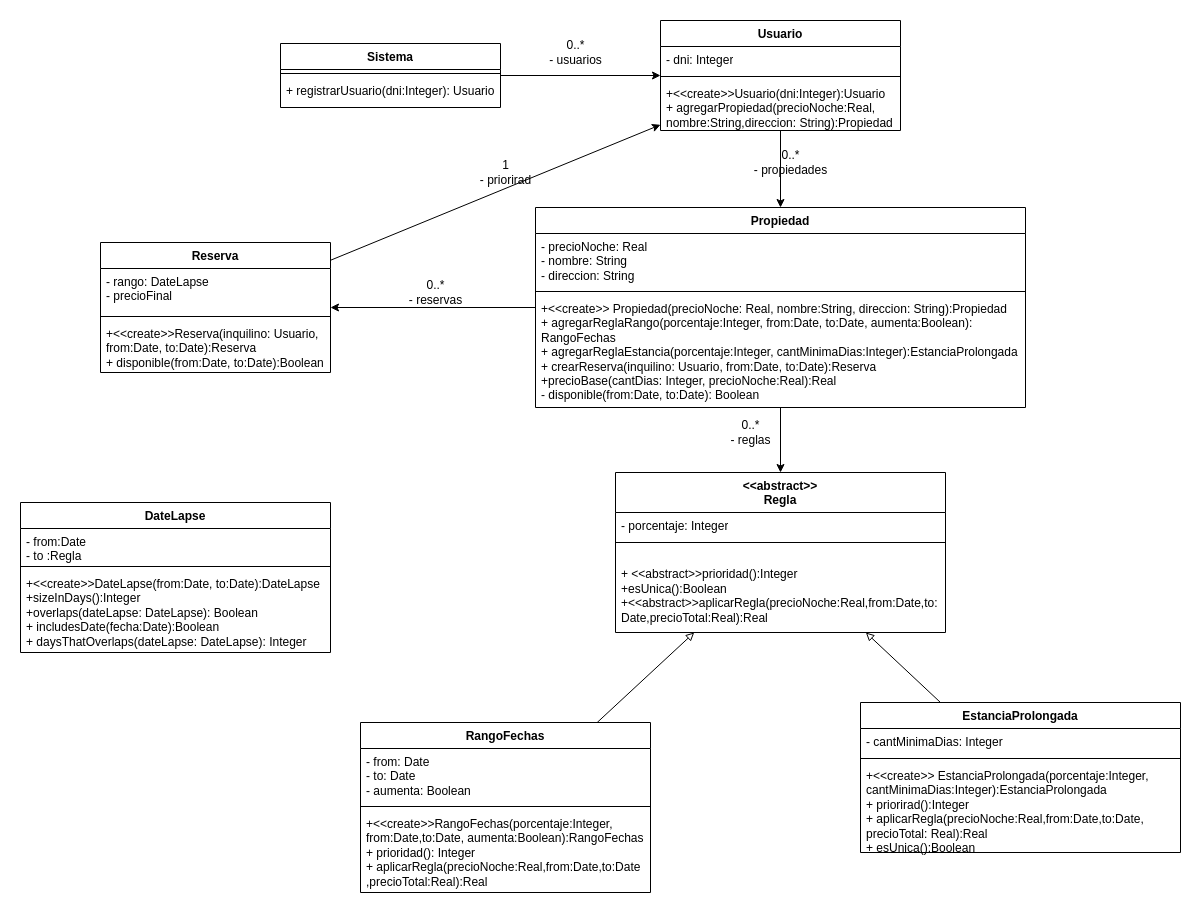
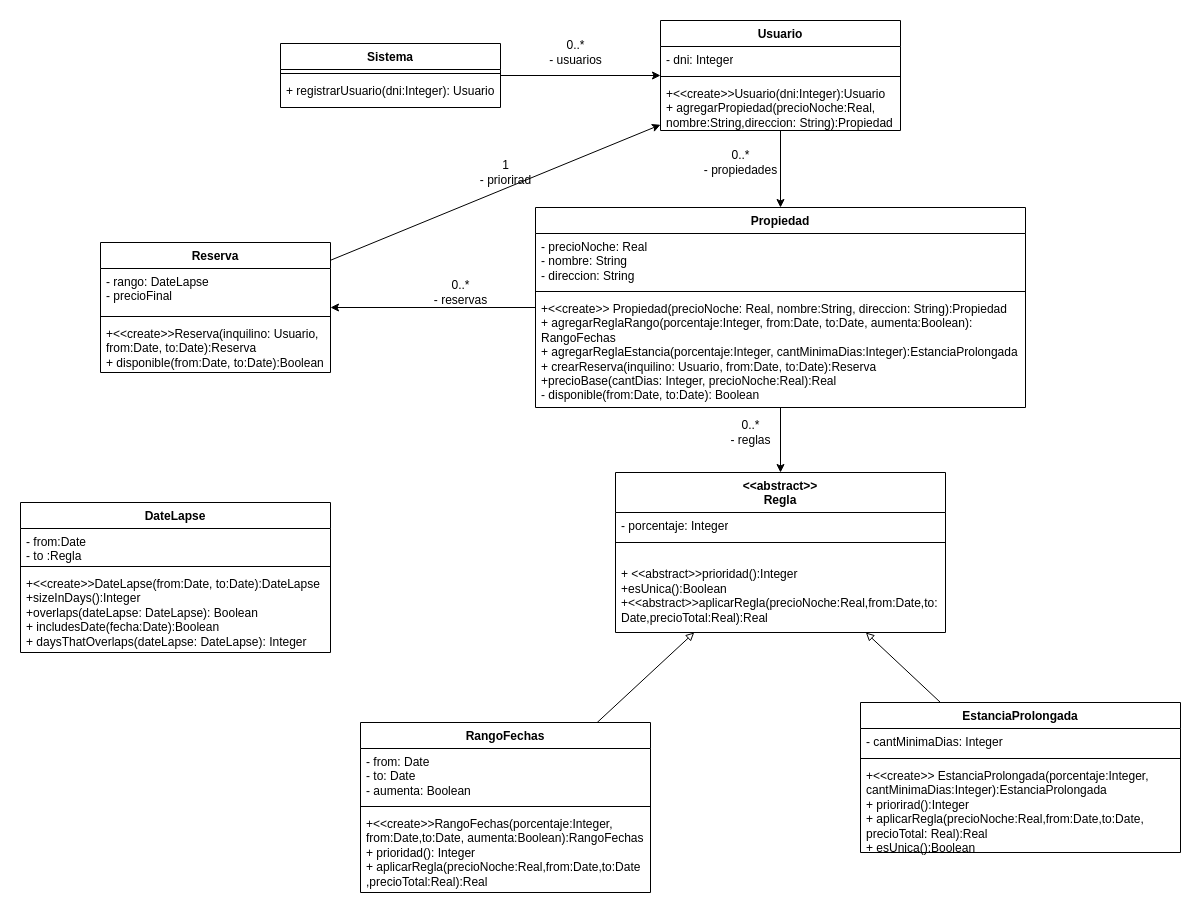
(791, 163) -> (741, 163)
(436, 293) -> (461, 293)
